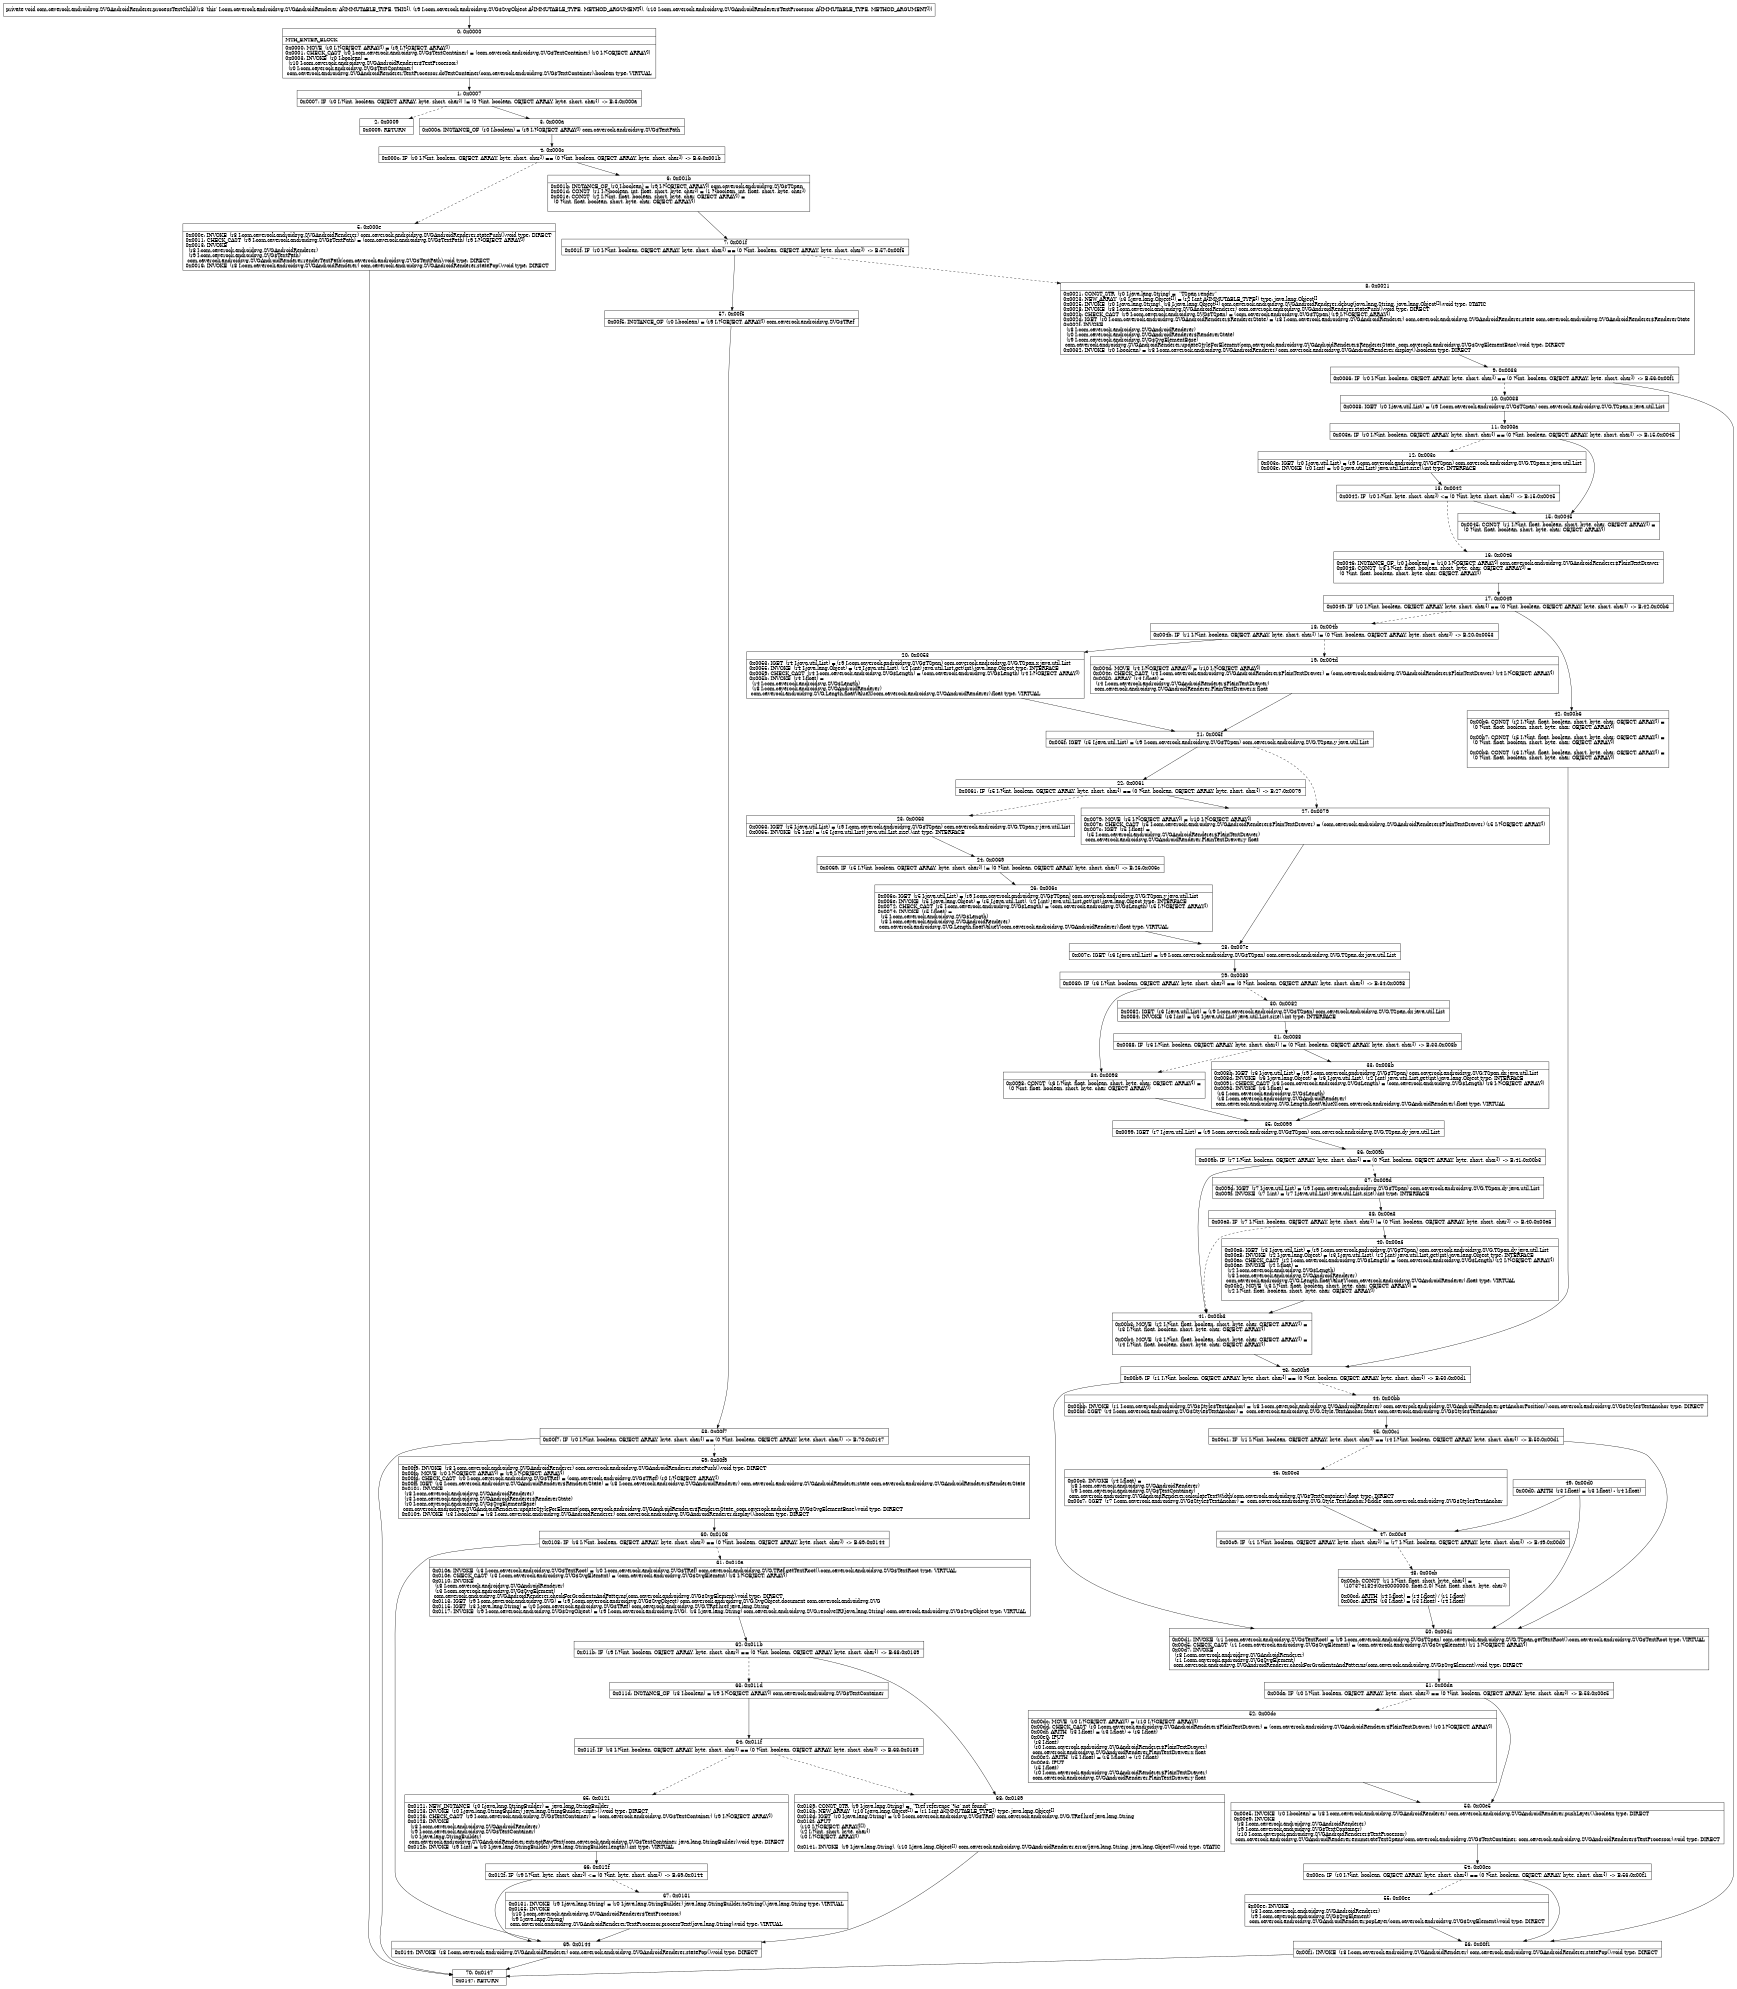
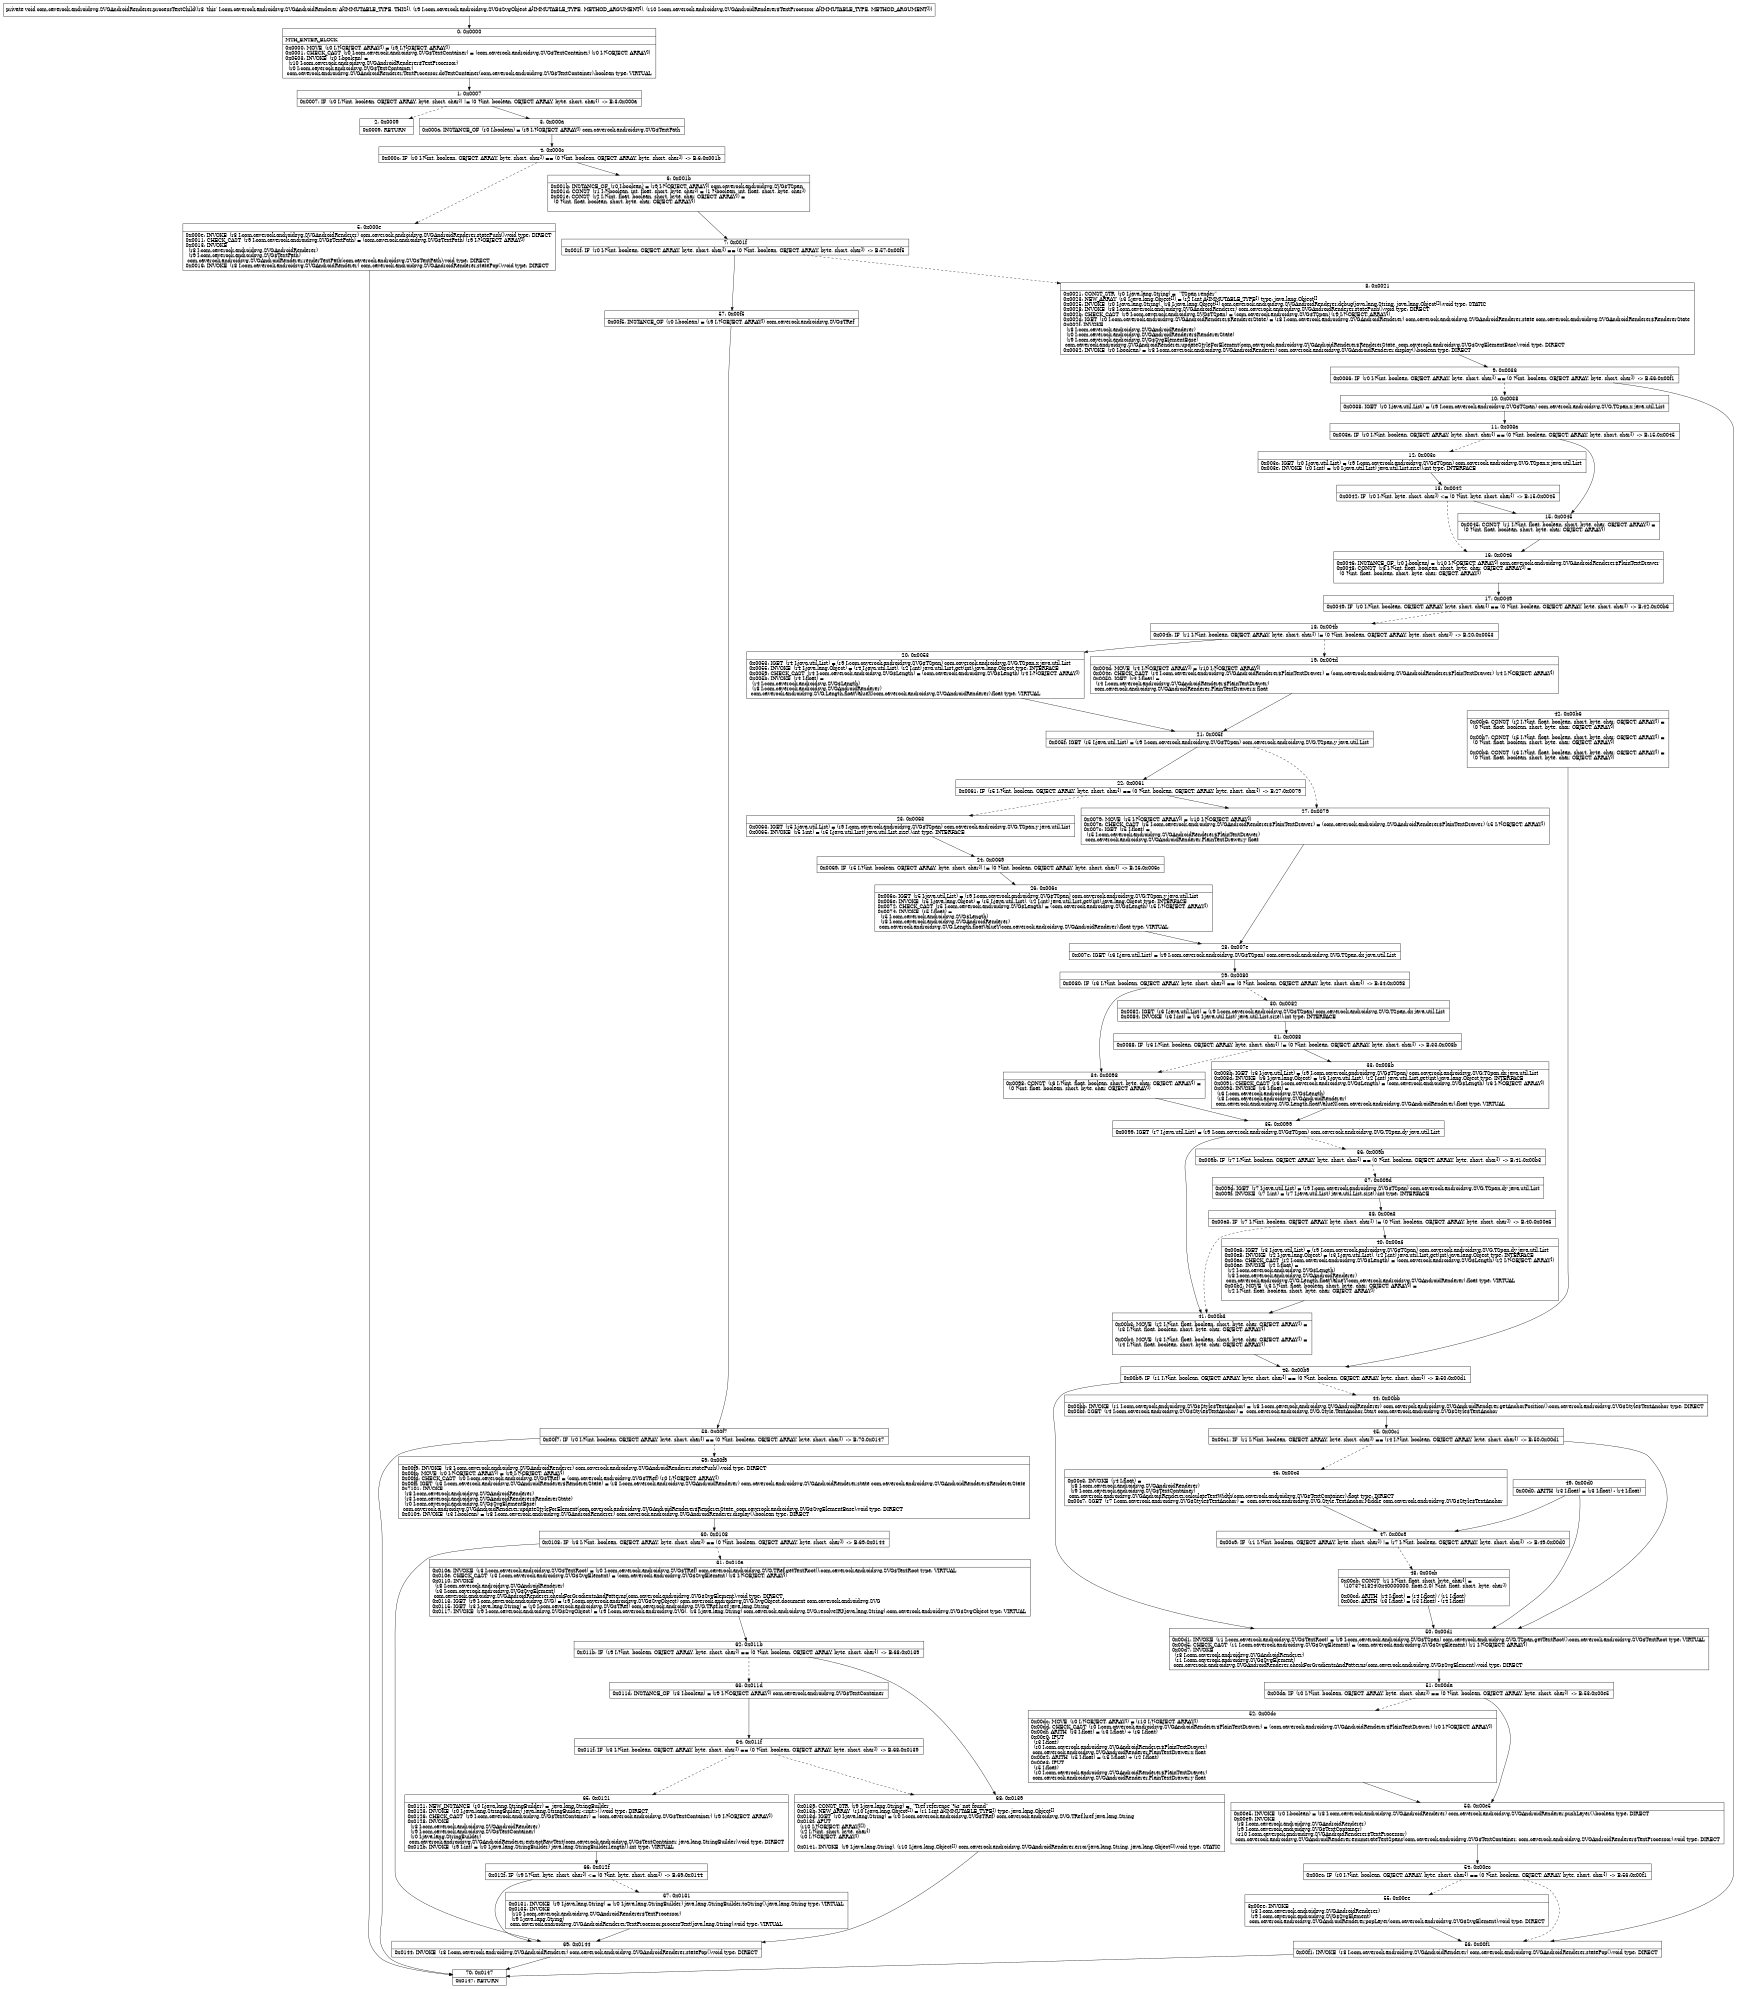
(328, 59) -> (328, 59)
none -> (1532, 545)
(1560, 649) -> none
(1129, 679) -> (1127, 679)
(1323, 1142) -> (1323, 1142)
(1199, 1211) -> (1186, 1212)
(424, 1489) -> (424, 1489)
(531, 1909) -> (531, 1909)
(1559, 1909) -> (1559, 1909)
